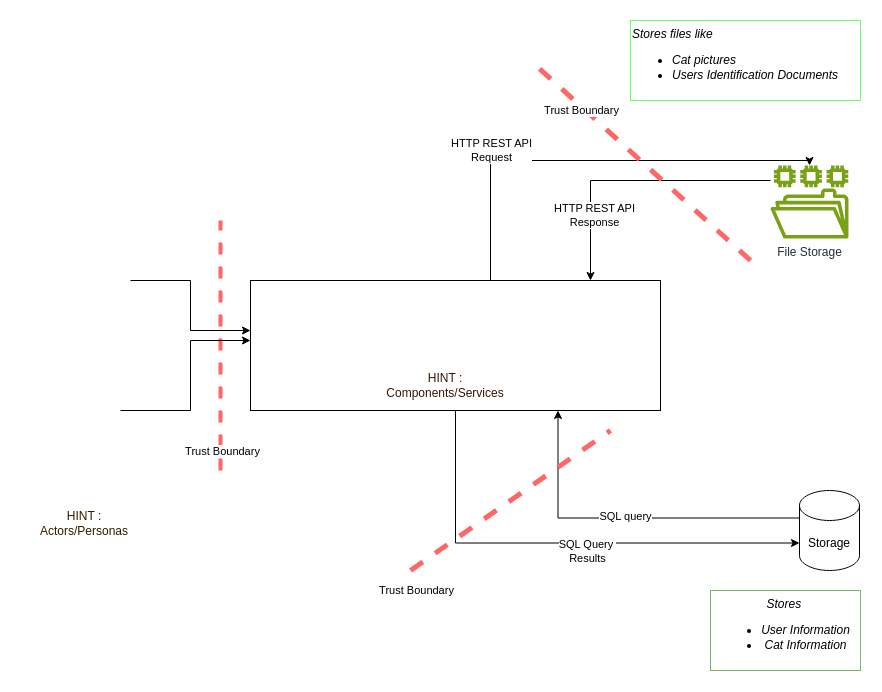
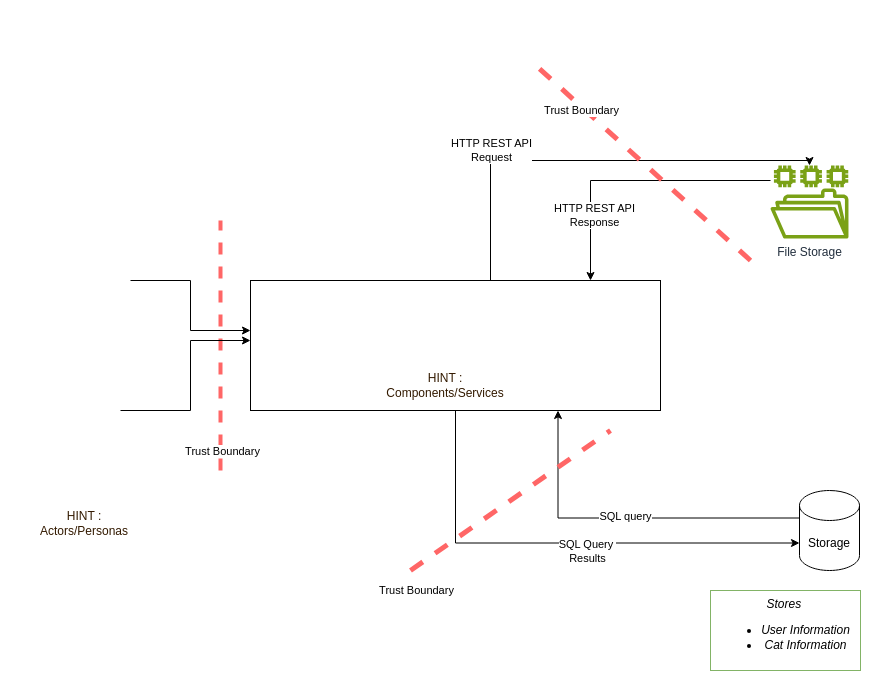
(746, 61) -> none
